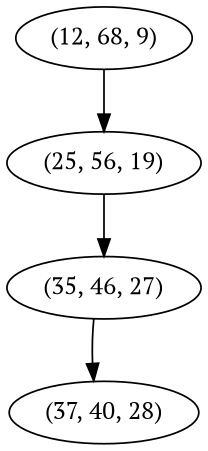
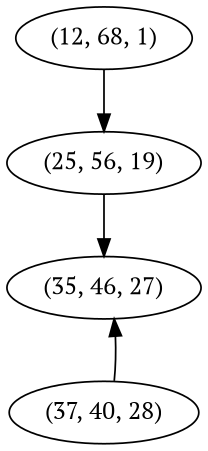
(104, 38) -> (104, 38)
(92, 341) -> (116, 359)
